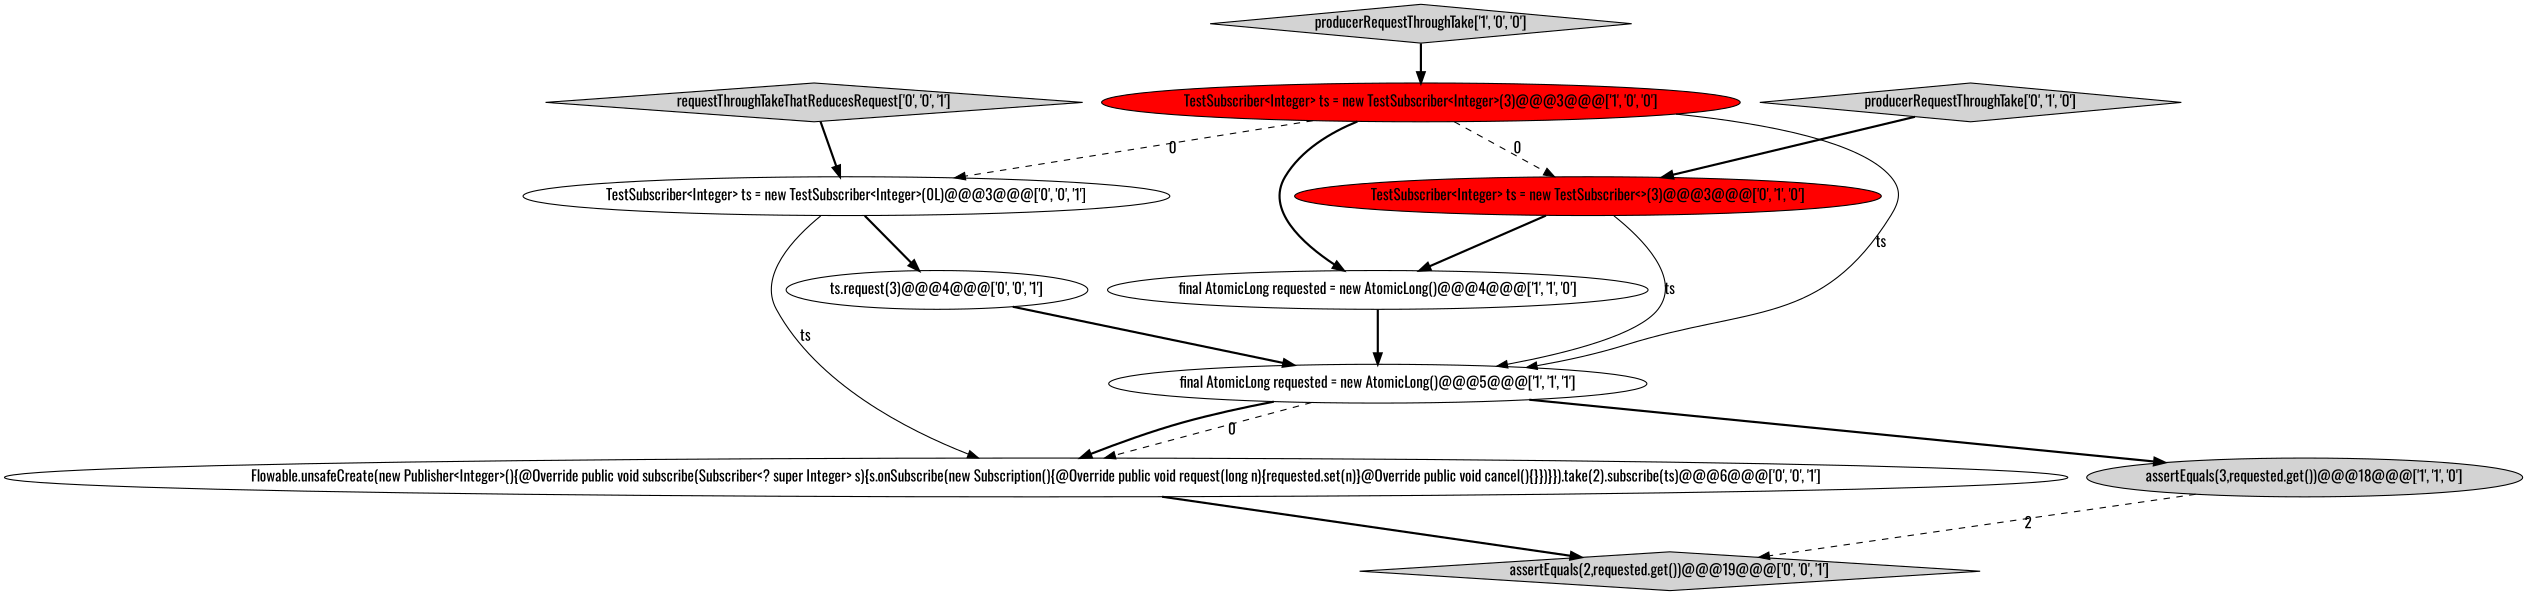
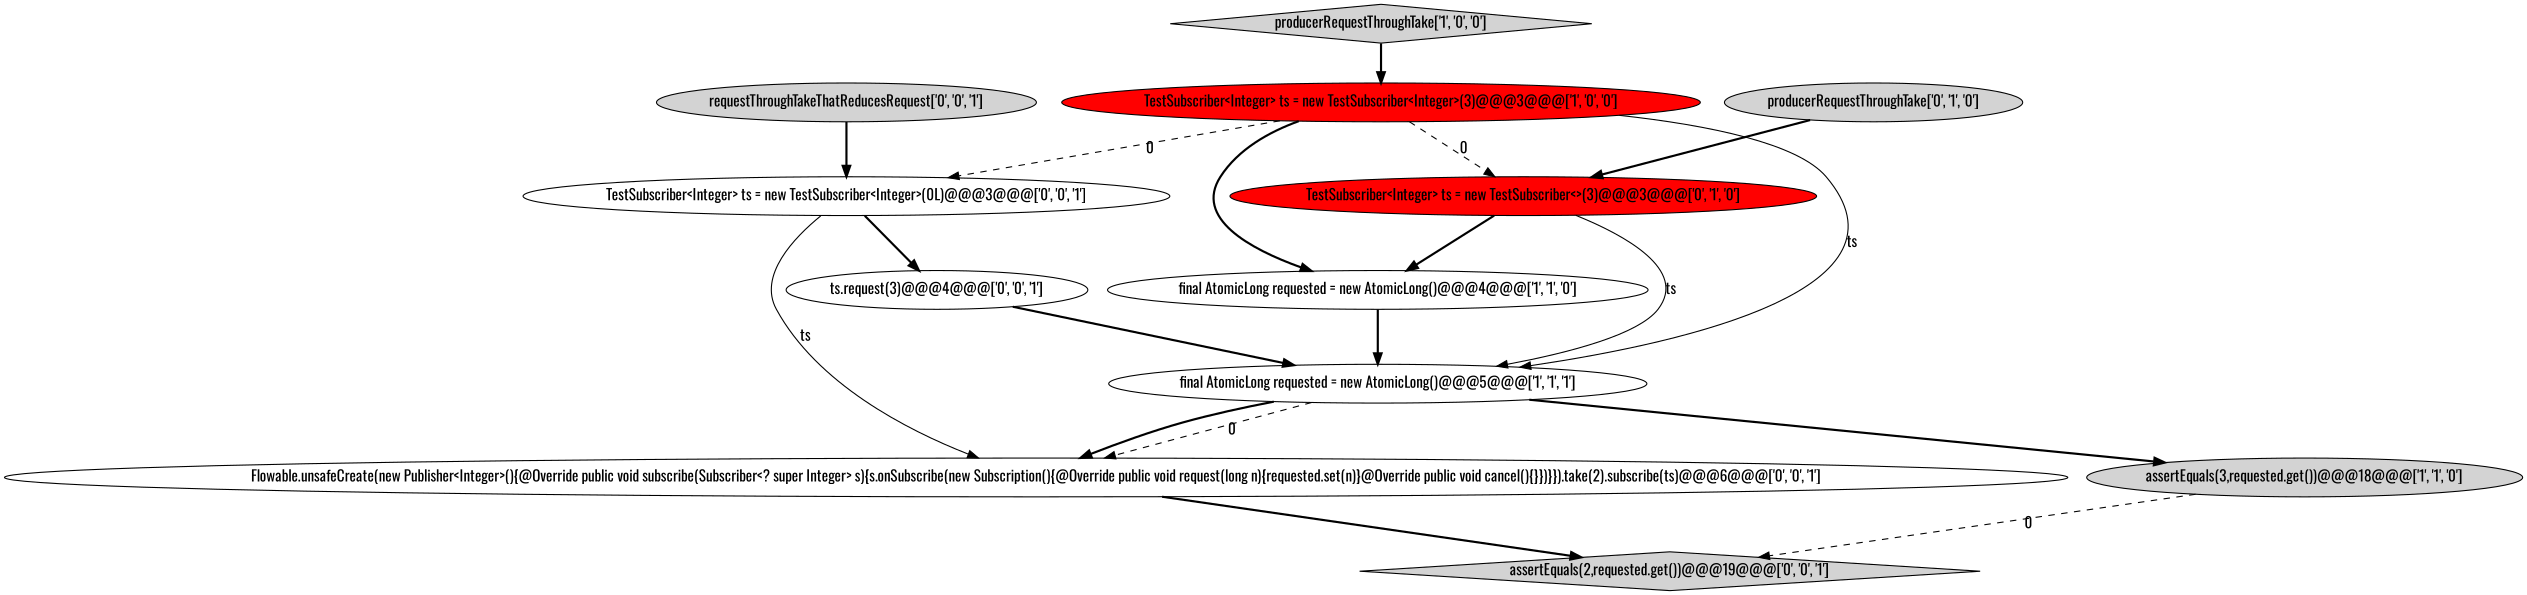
(814, 102) -> (846, 102)
(1971, 102) -> (1874, 102)
(2028, 524) -> (2029, 524)
